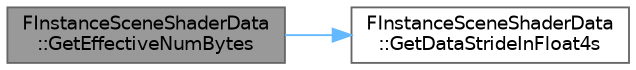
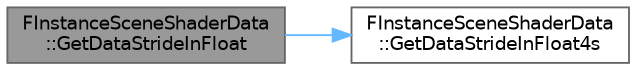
(146, 35) -> (146, 35)
